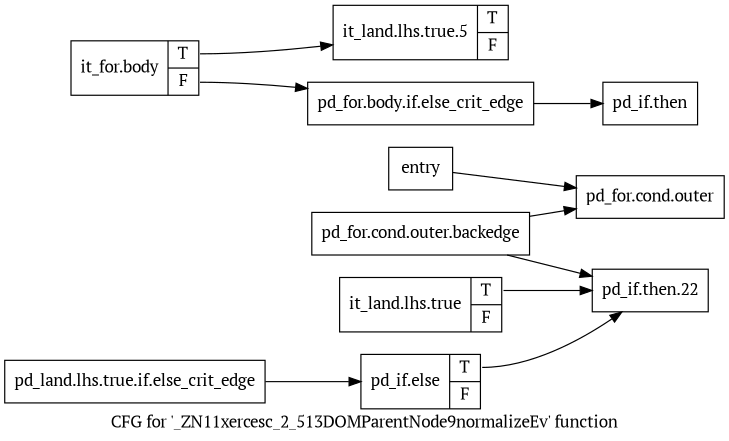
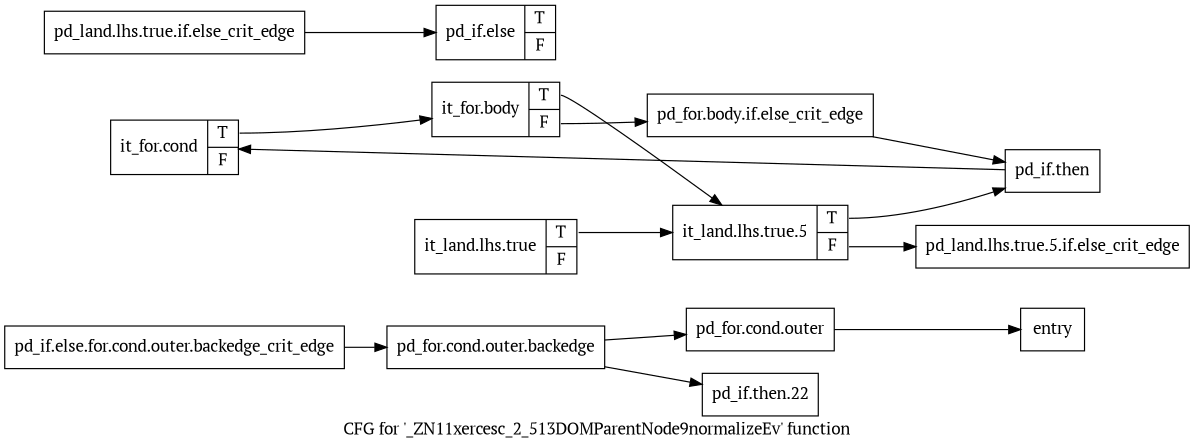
none -> (175, 147)
(509, 179) -> (921, 330)
none -> (922, 210)
none -> (1053, 247)
(542, 291) -> (619, 233)
none -> (175, 347)
(550, 352) -> none
